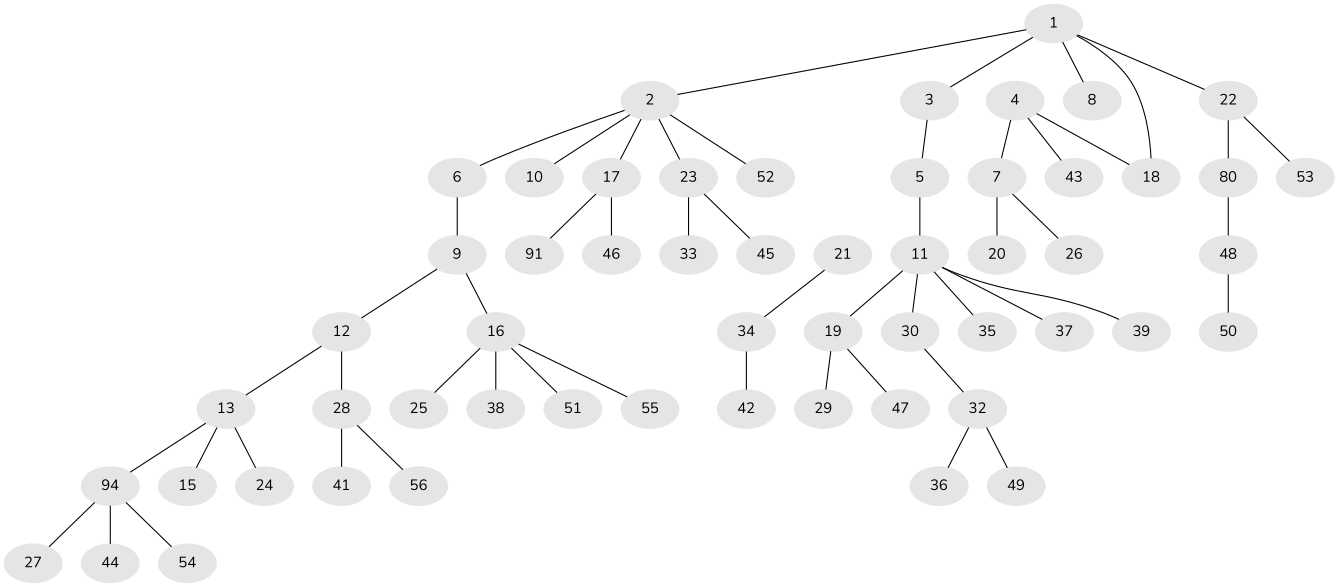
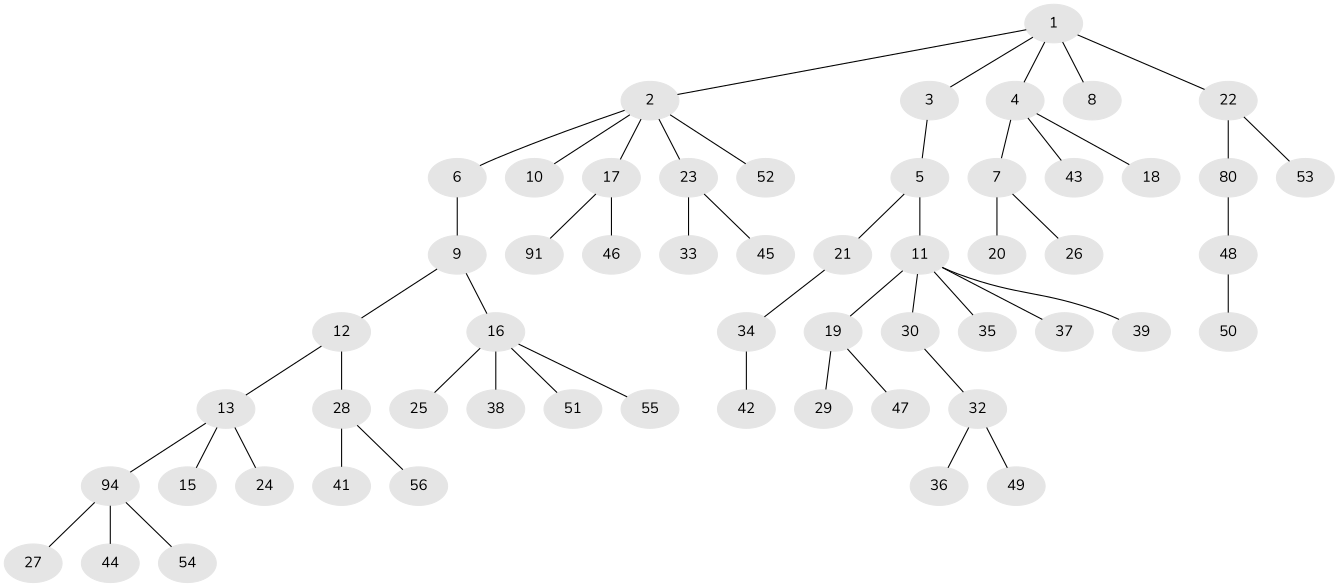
(1133, 85) -> (1034, 62)
none -> (881, 216)
